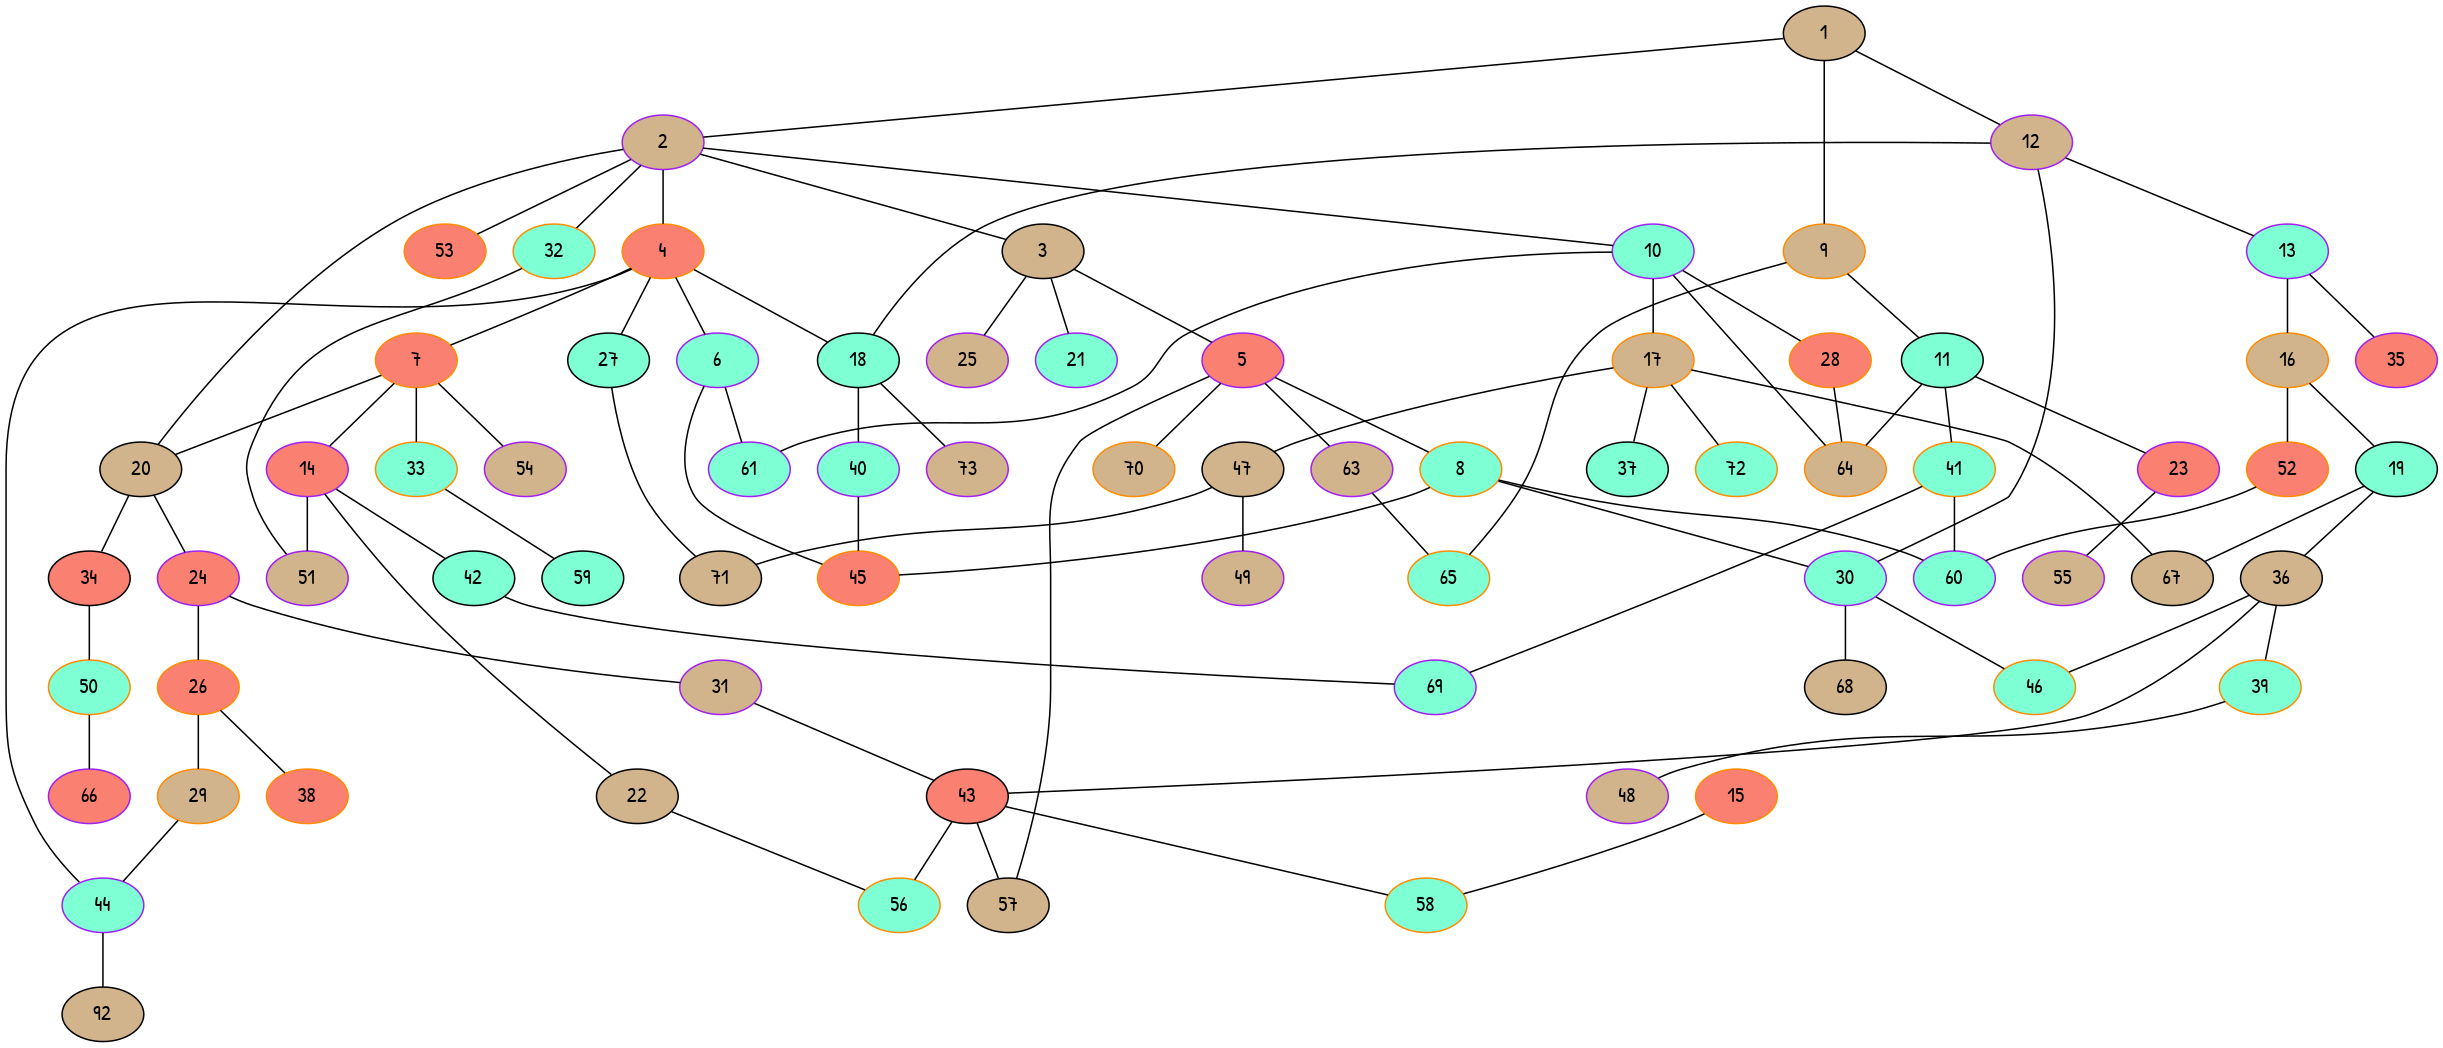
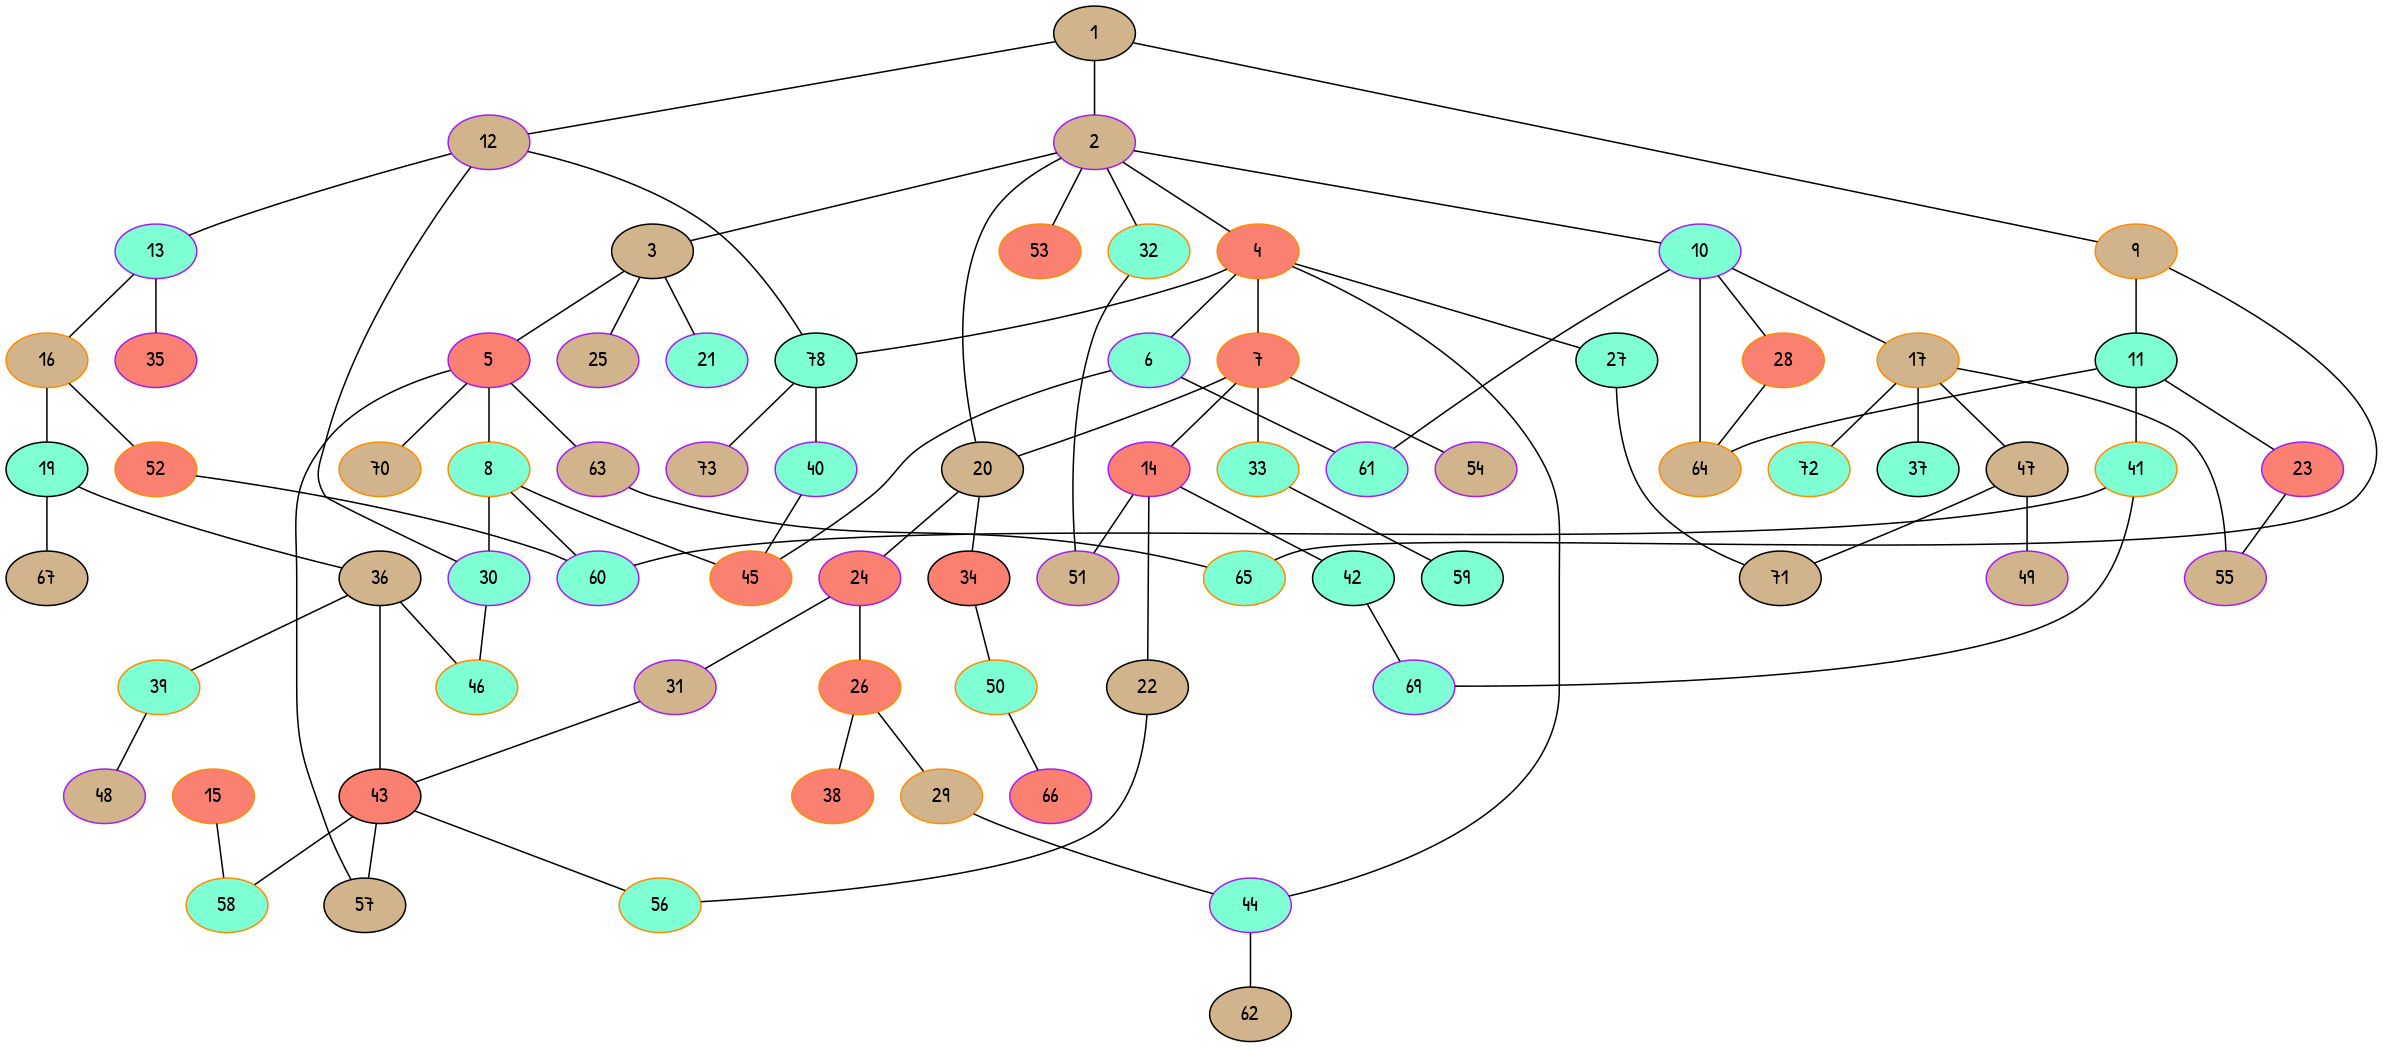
(858, 360) -> (816, 360)
(1940, 424) -> (2125, 409)
(1845, 687) -> none
(103, 1014) -> (1250, 1014)
